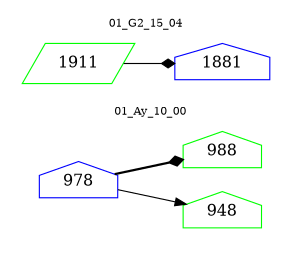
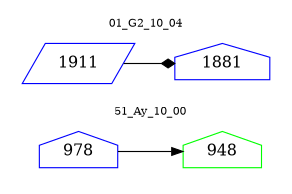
(146, 24) -> (146, 24)
(79, 63) -> (79, 63)
(150, 112) -> (150, 112)
(222, 151) -> none
